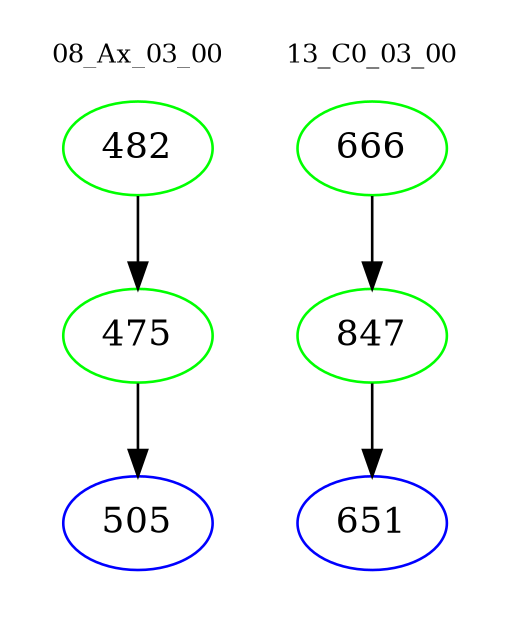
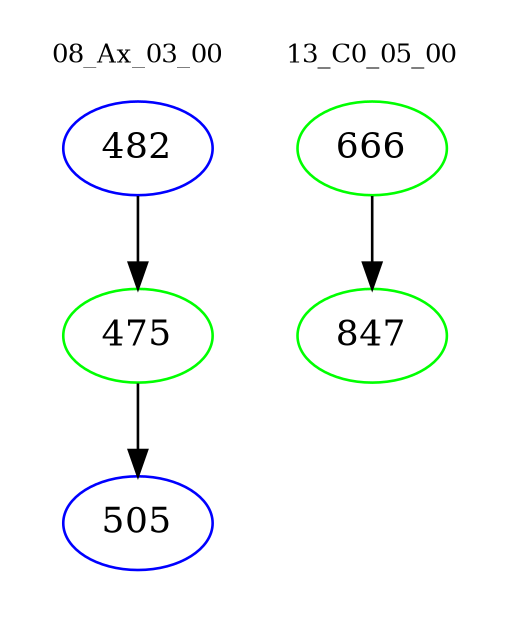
(372, 56) -> (372, 56)
(138, 148) -> (138, 148)
(372, 523) -> none
